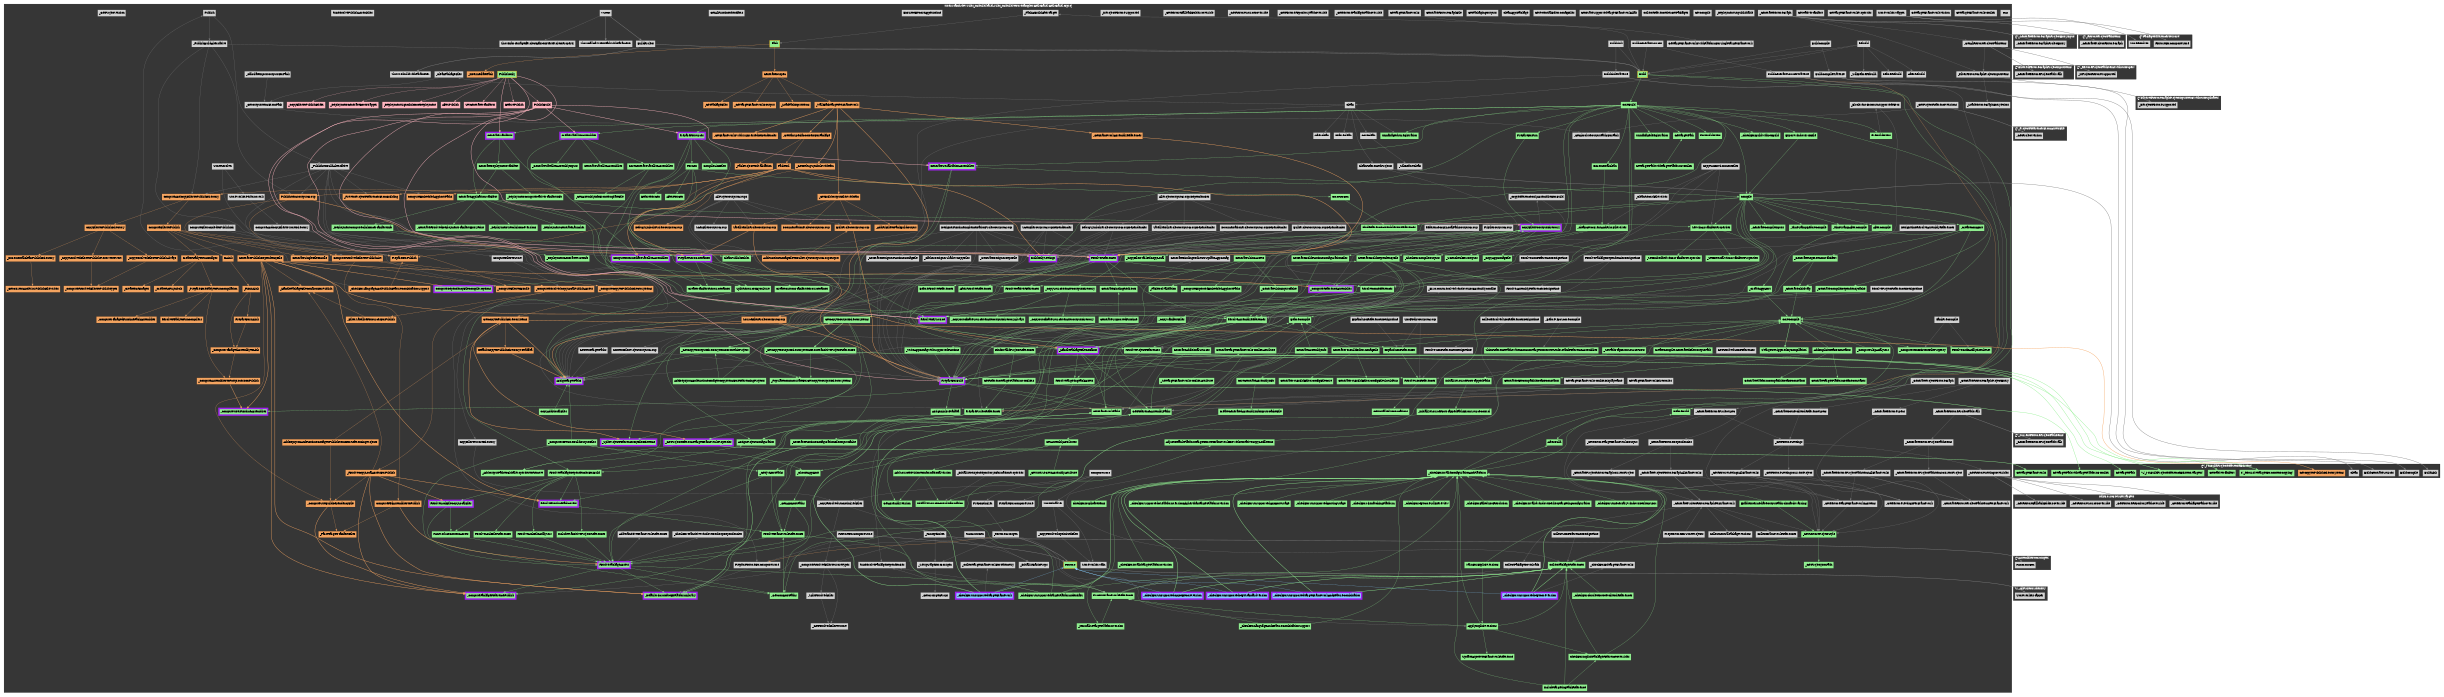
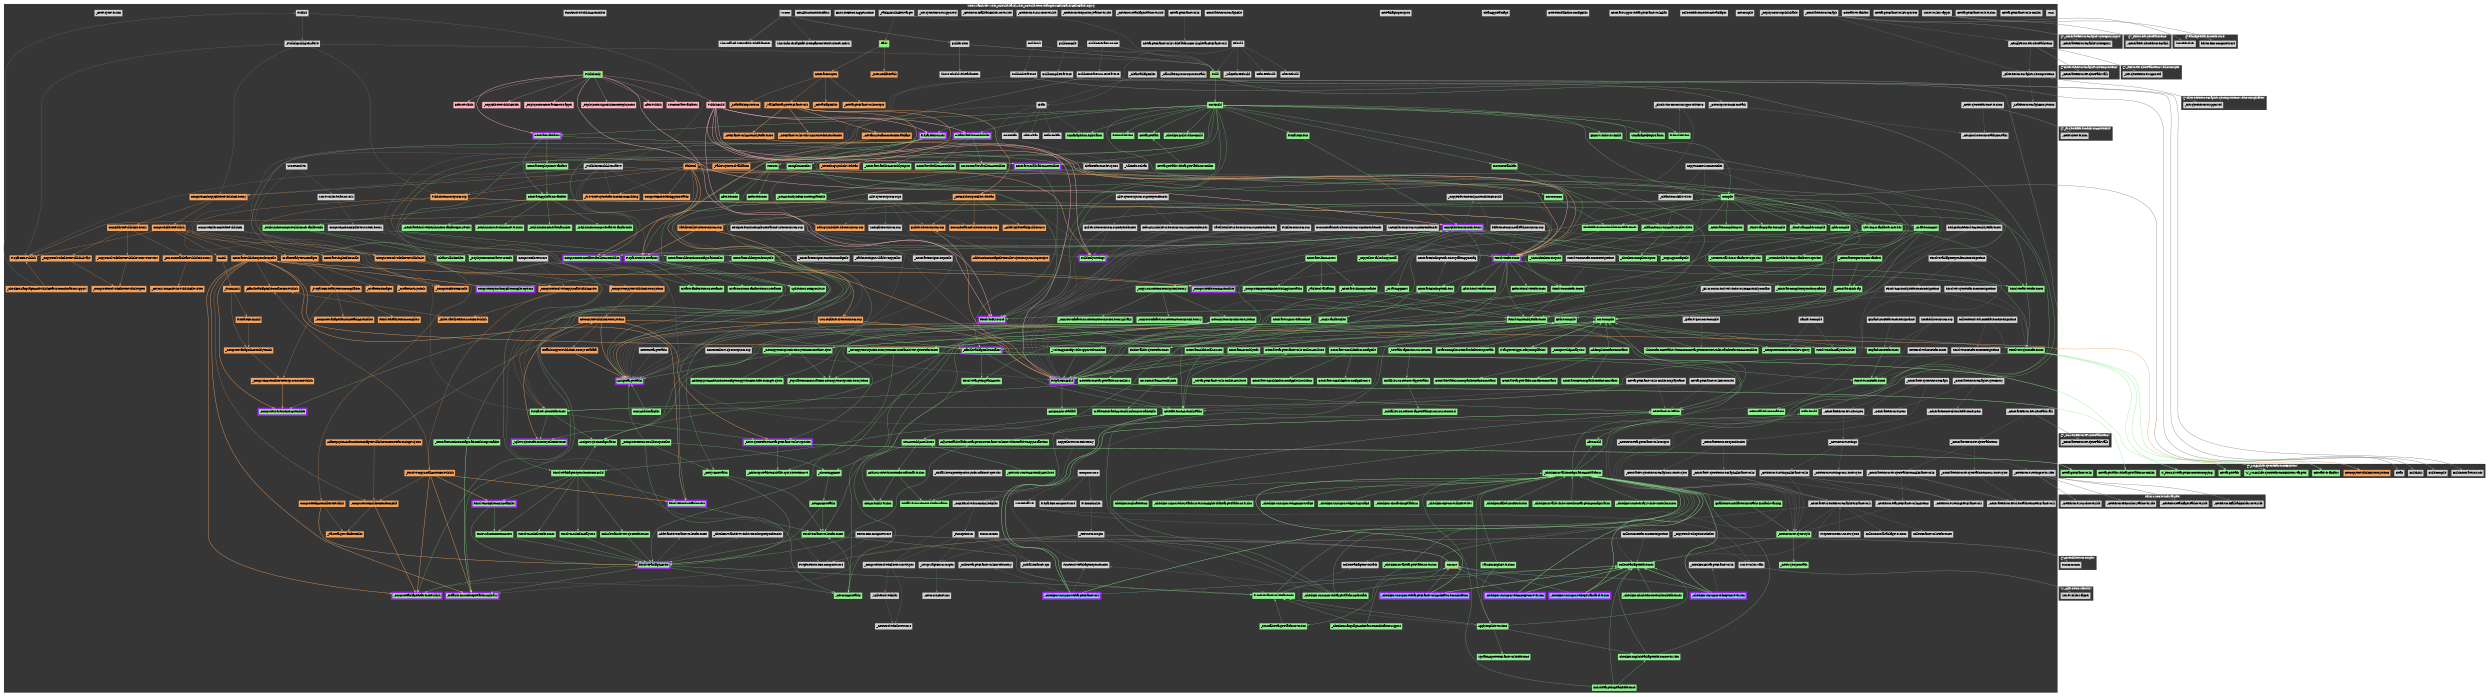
(516, 181) -> (575, 212)
